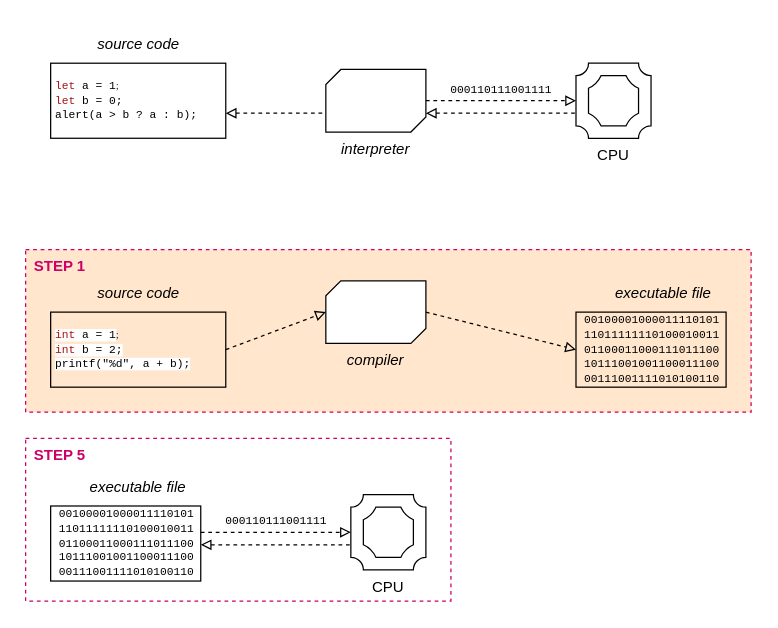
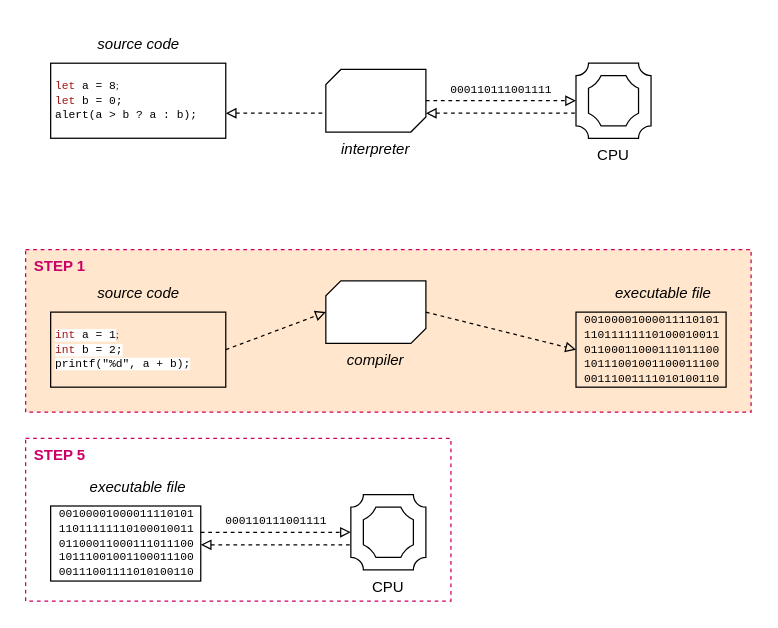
(109, 101) -> (109, 101)
